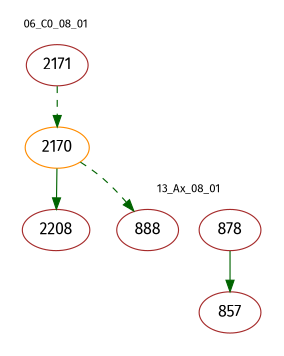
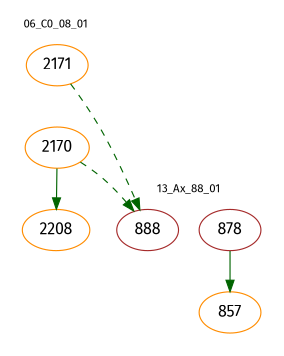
(57, 65) -> (57, 65)
(57, 101) -> (107, 140)
(189, 189) -> (189, 189)
(56, 230) -> (56, 230)
(230, 312) -> (230, 312)
